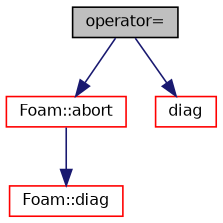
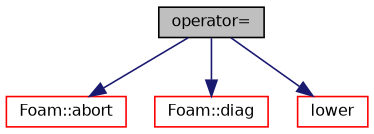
(186, 112) -> (333, 112)
(66, 148) -> (211, 59)
